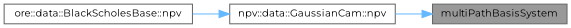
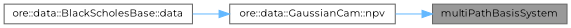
(98, 14) -> (98, 14)
(312, 14) -> (312, 14)
